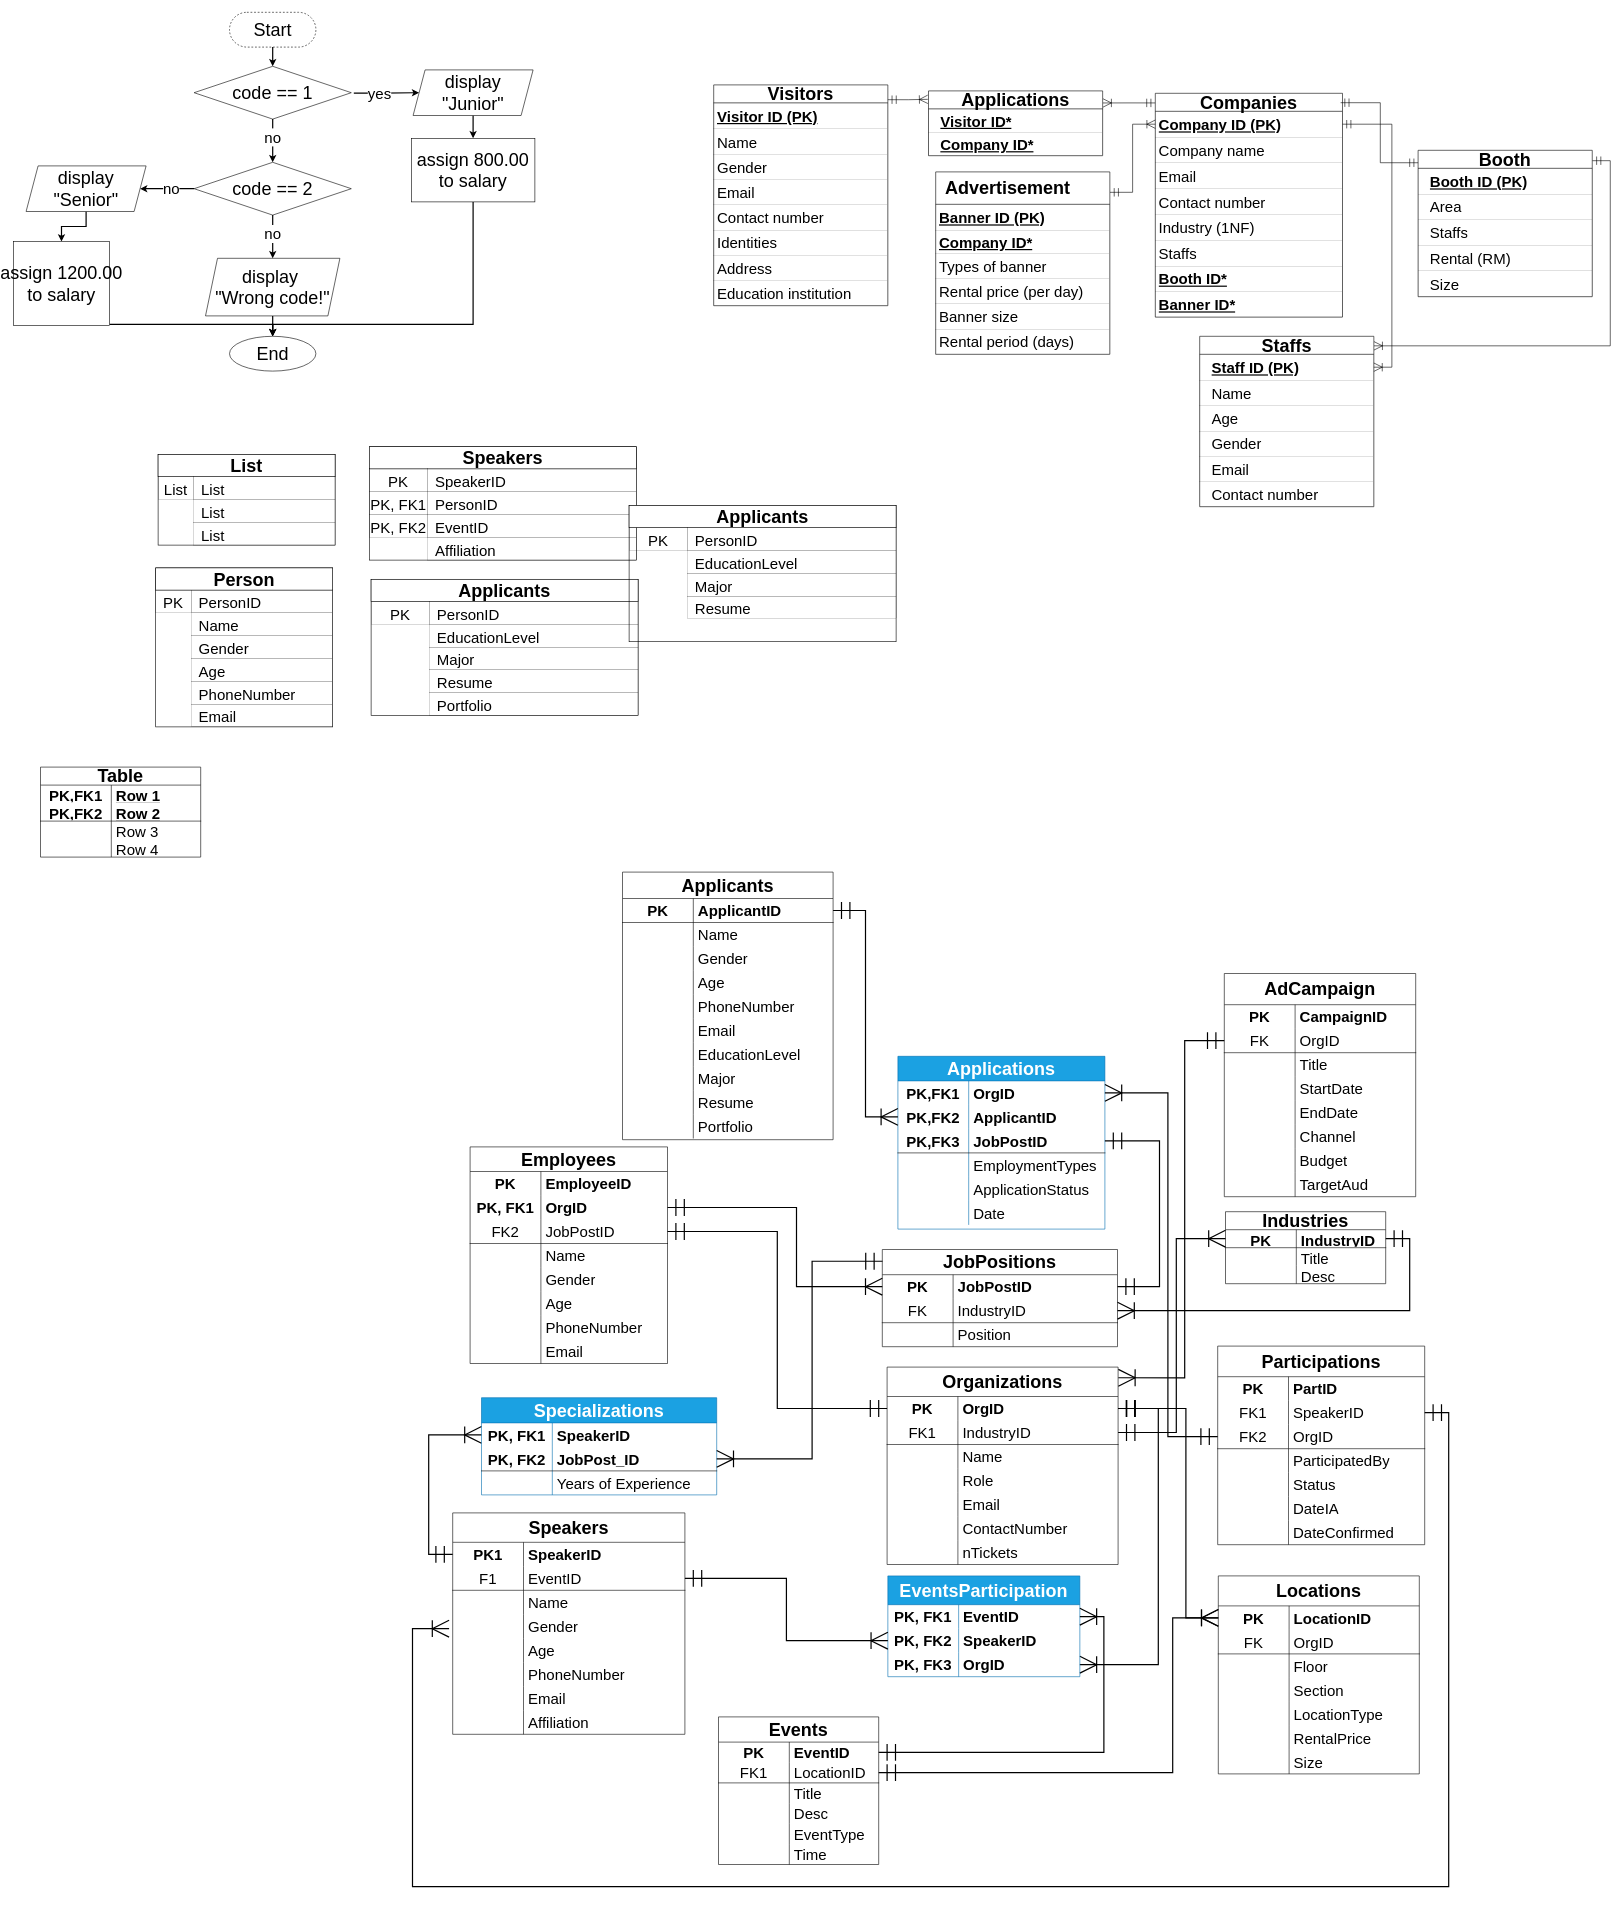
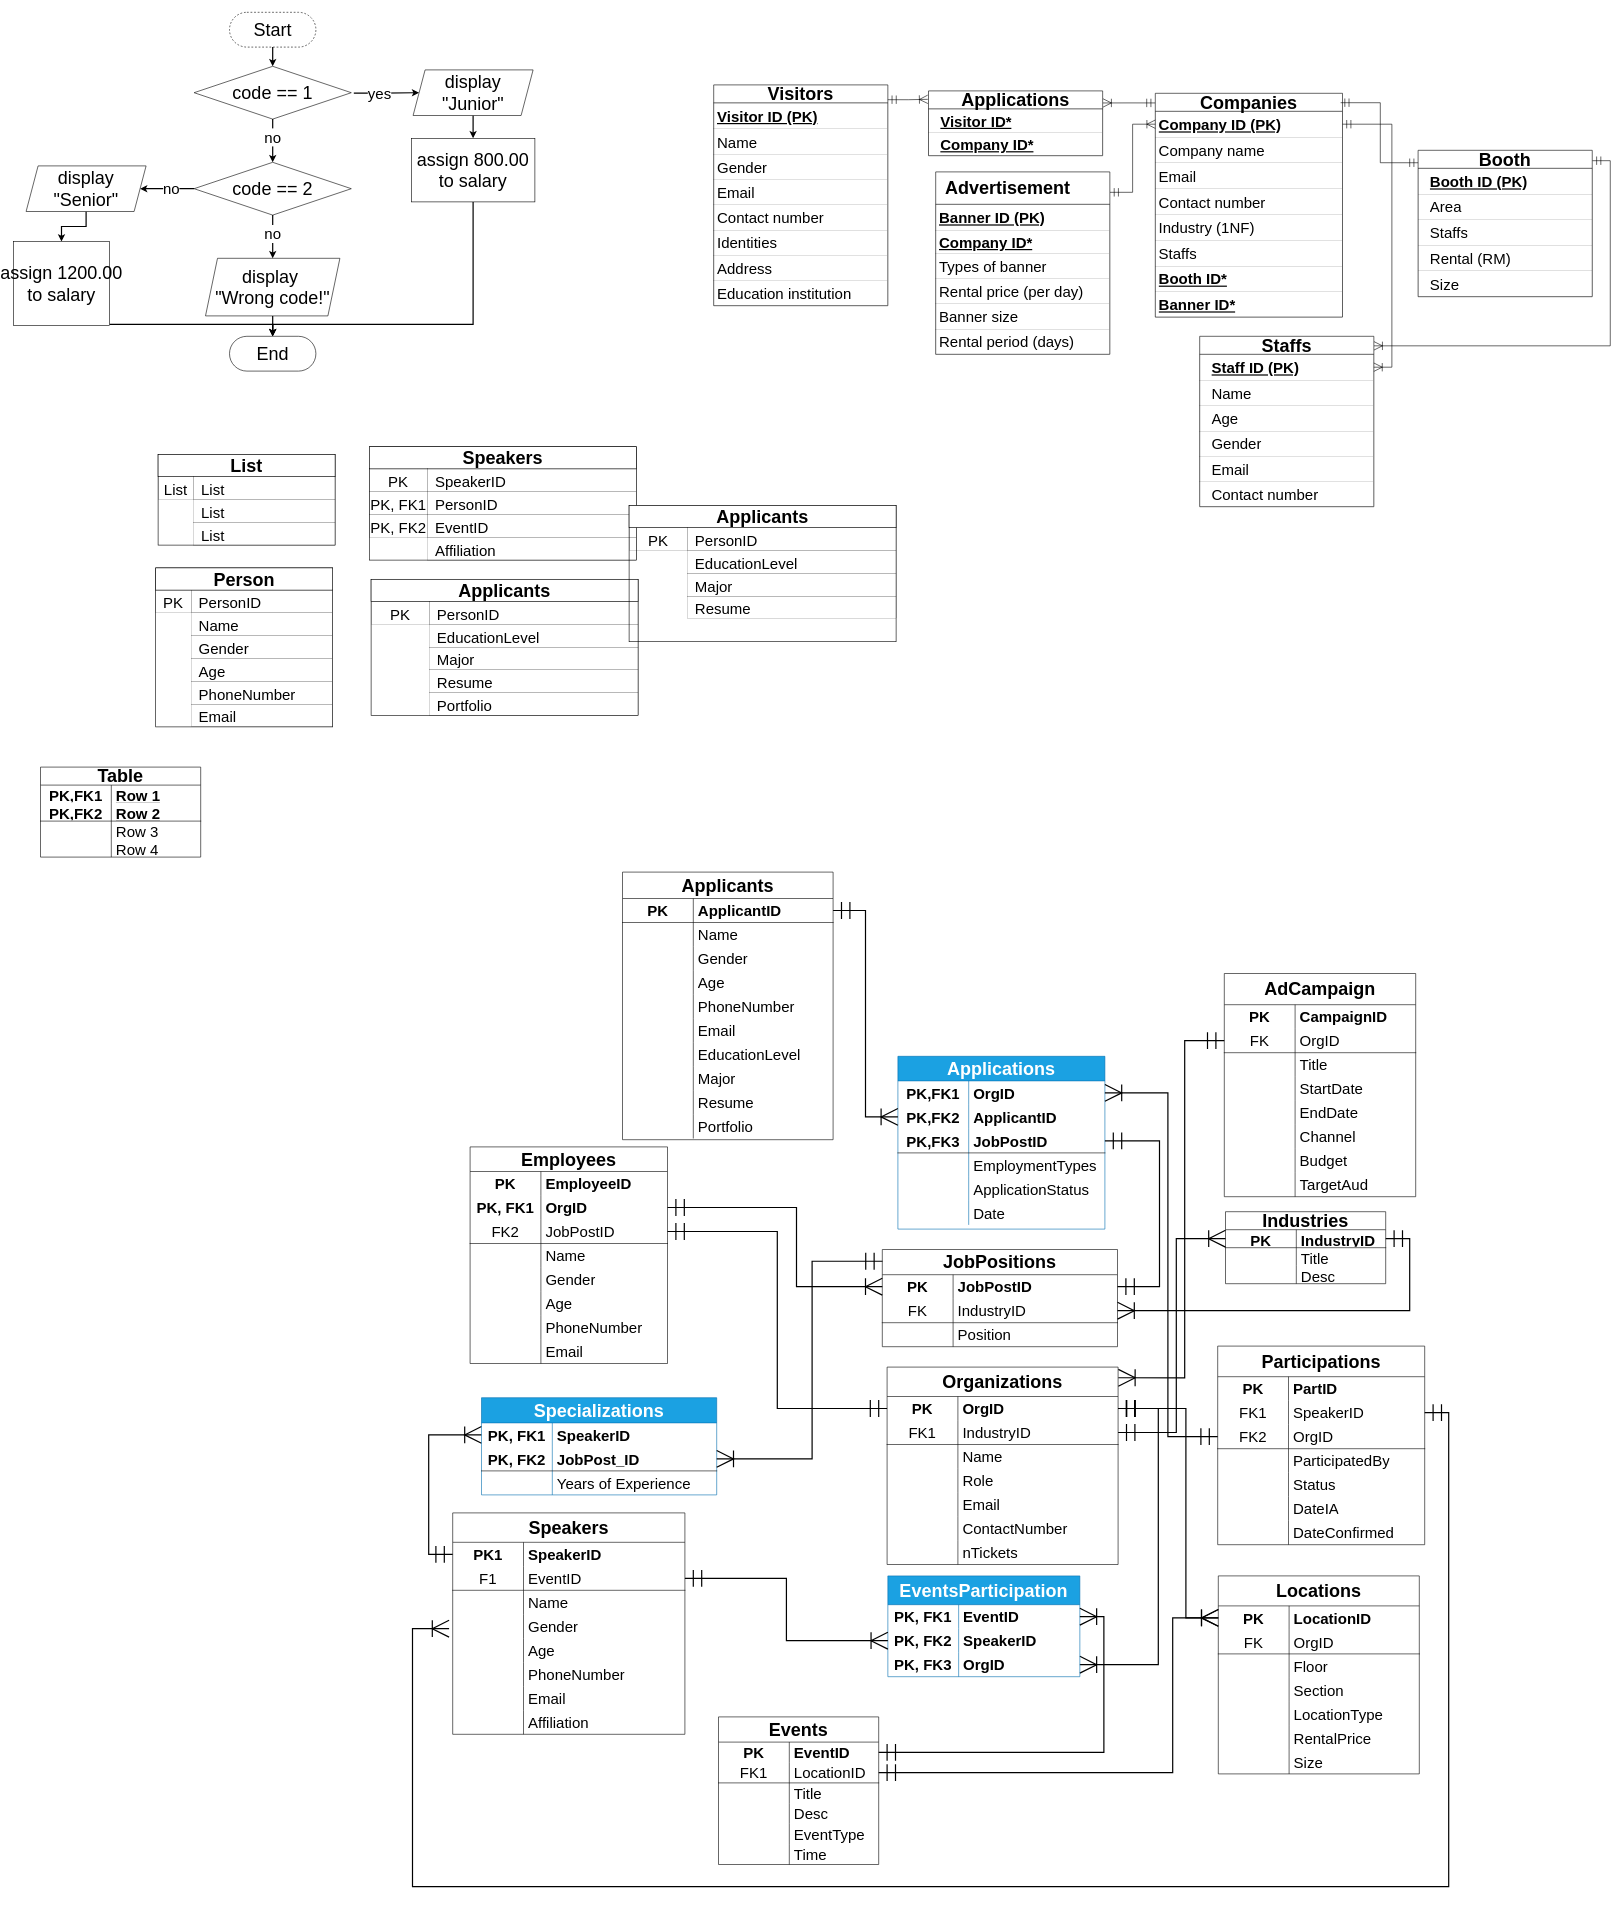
(273, 354) -> (273, 354)
